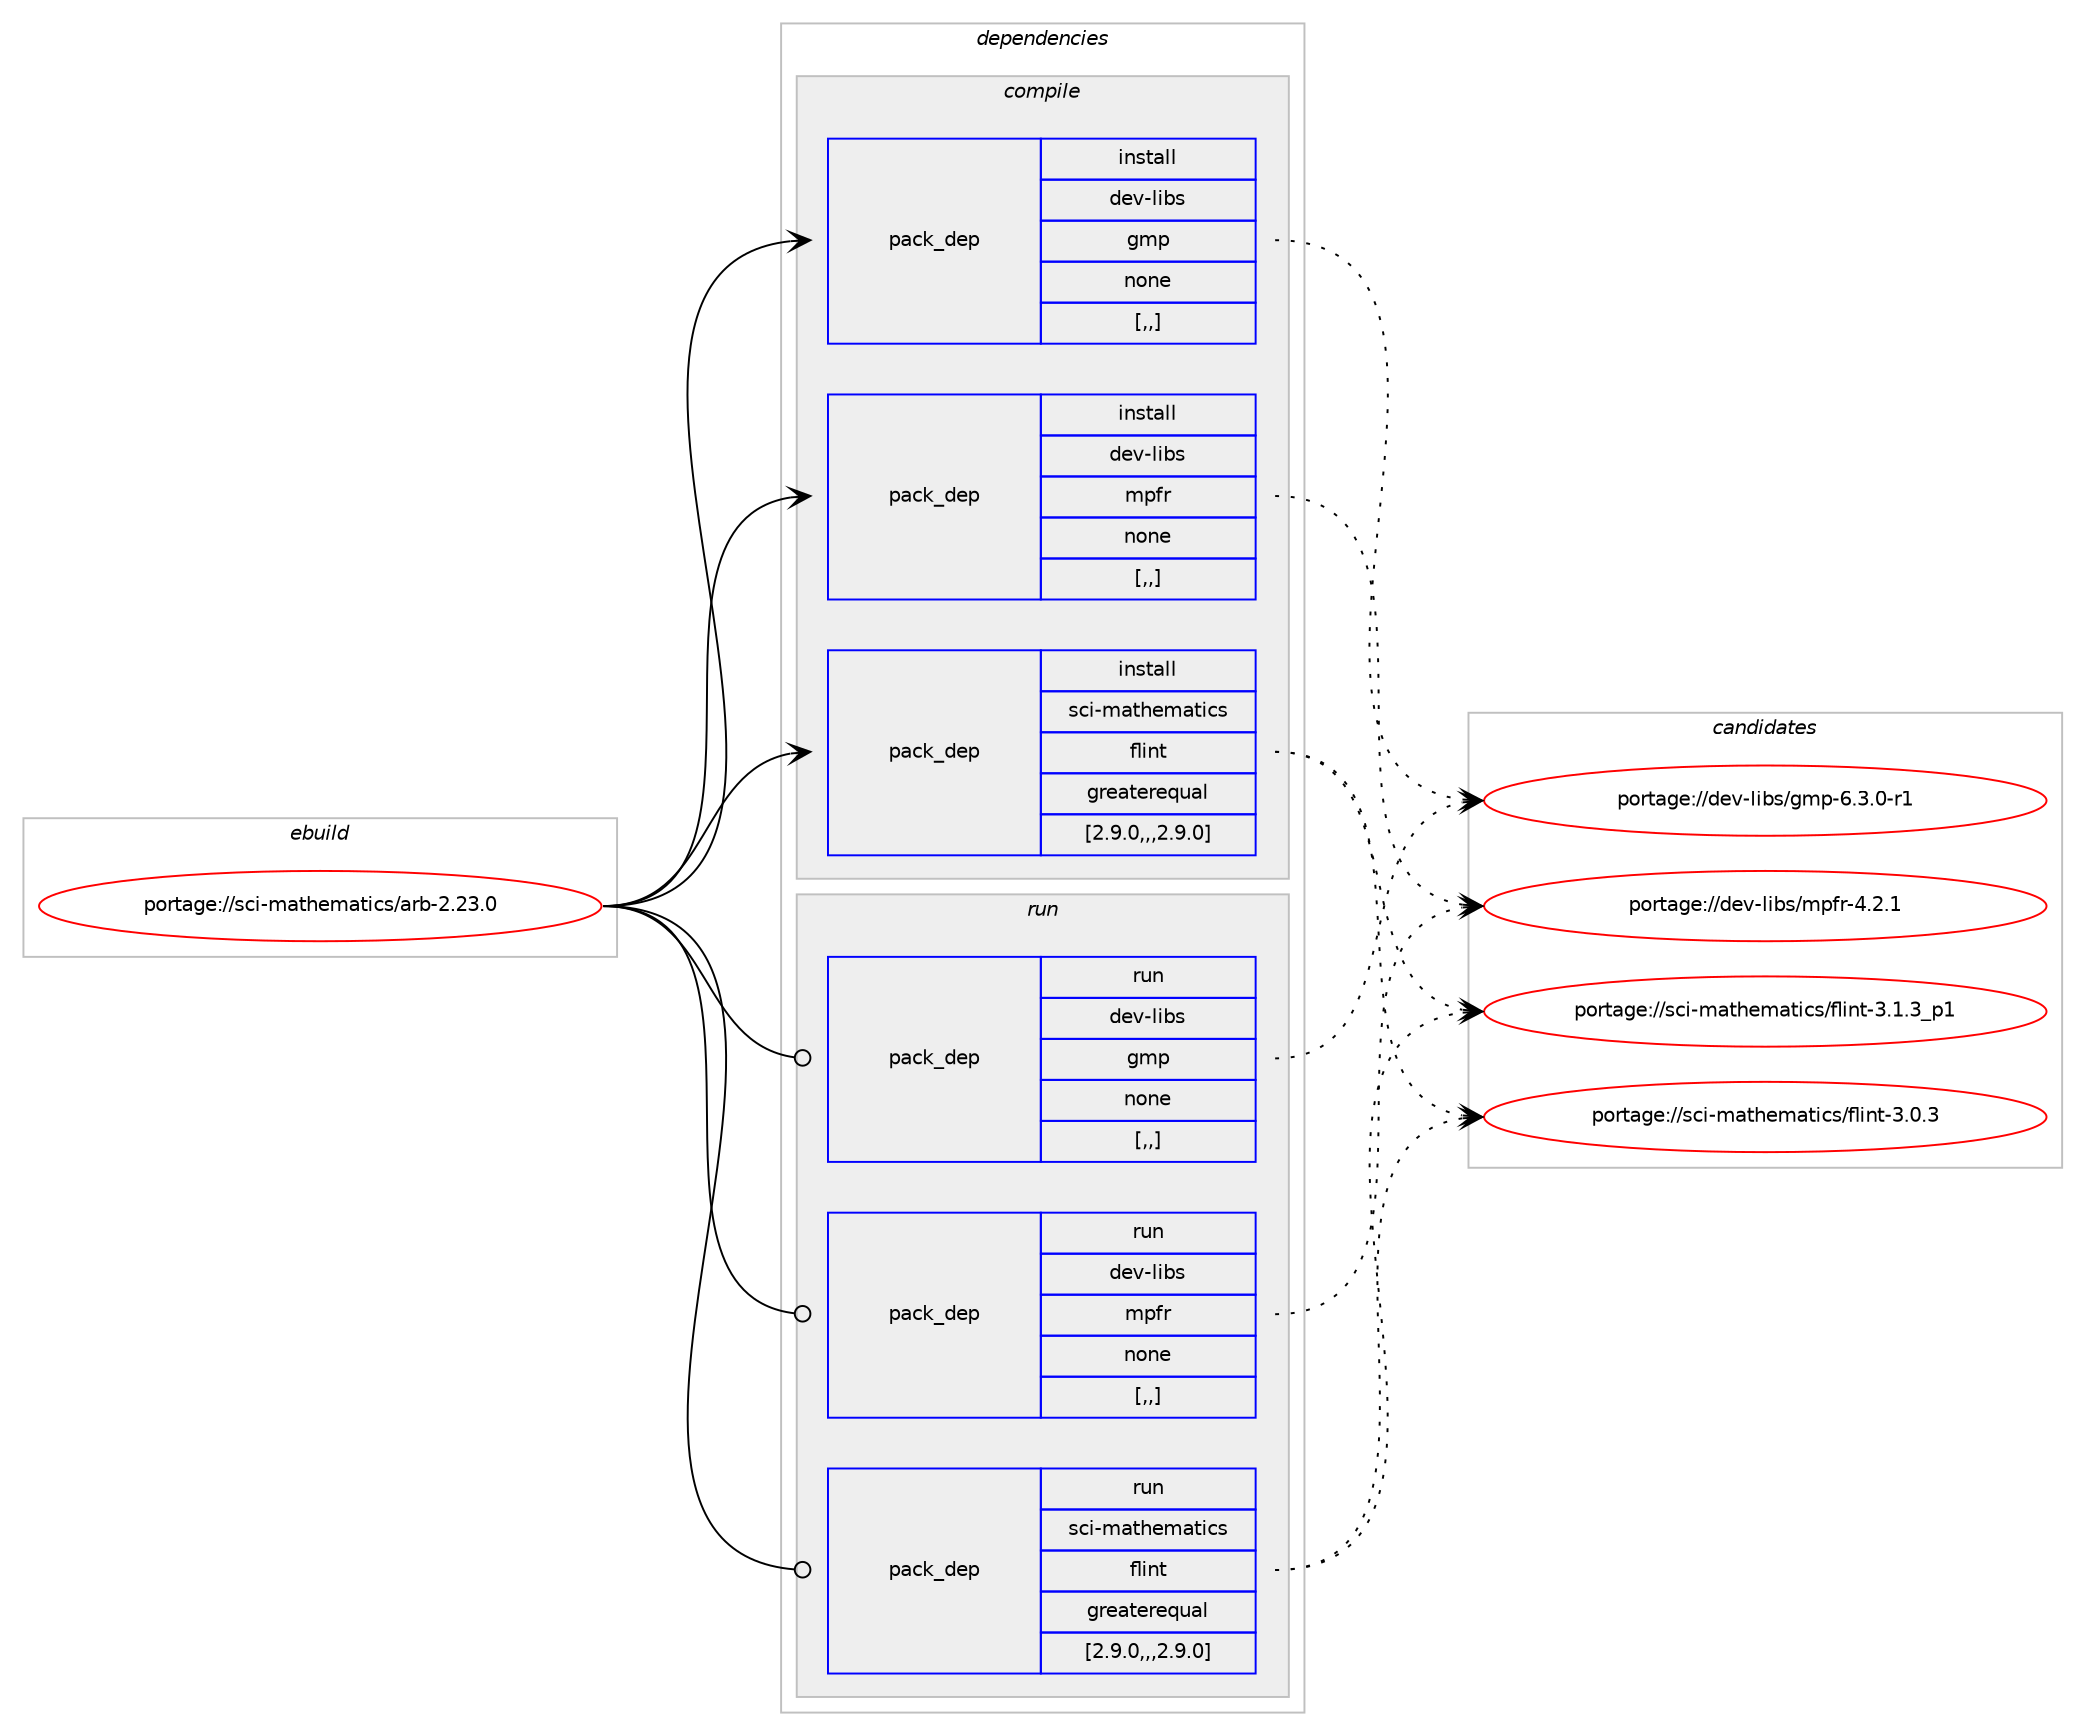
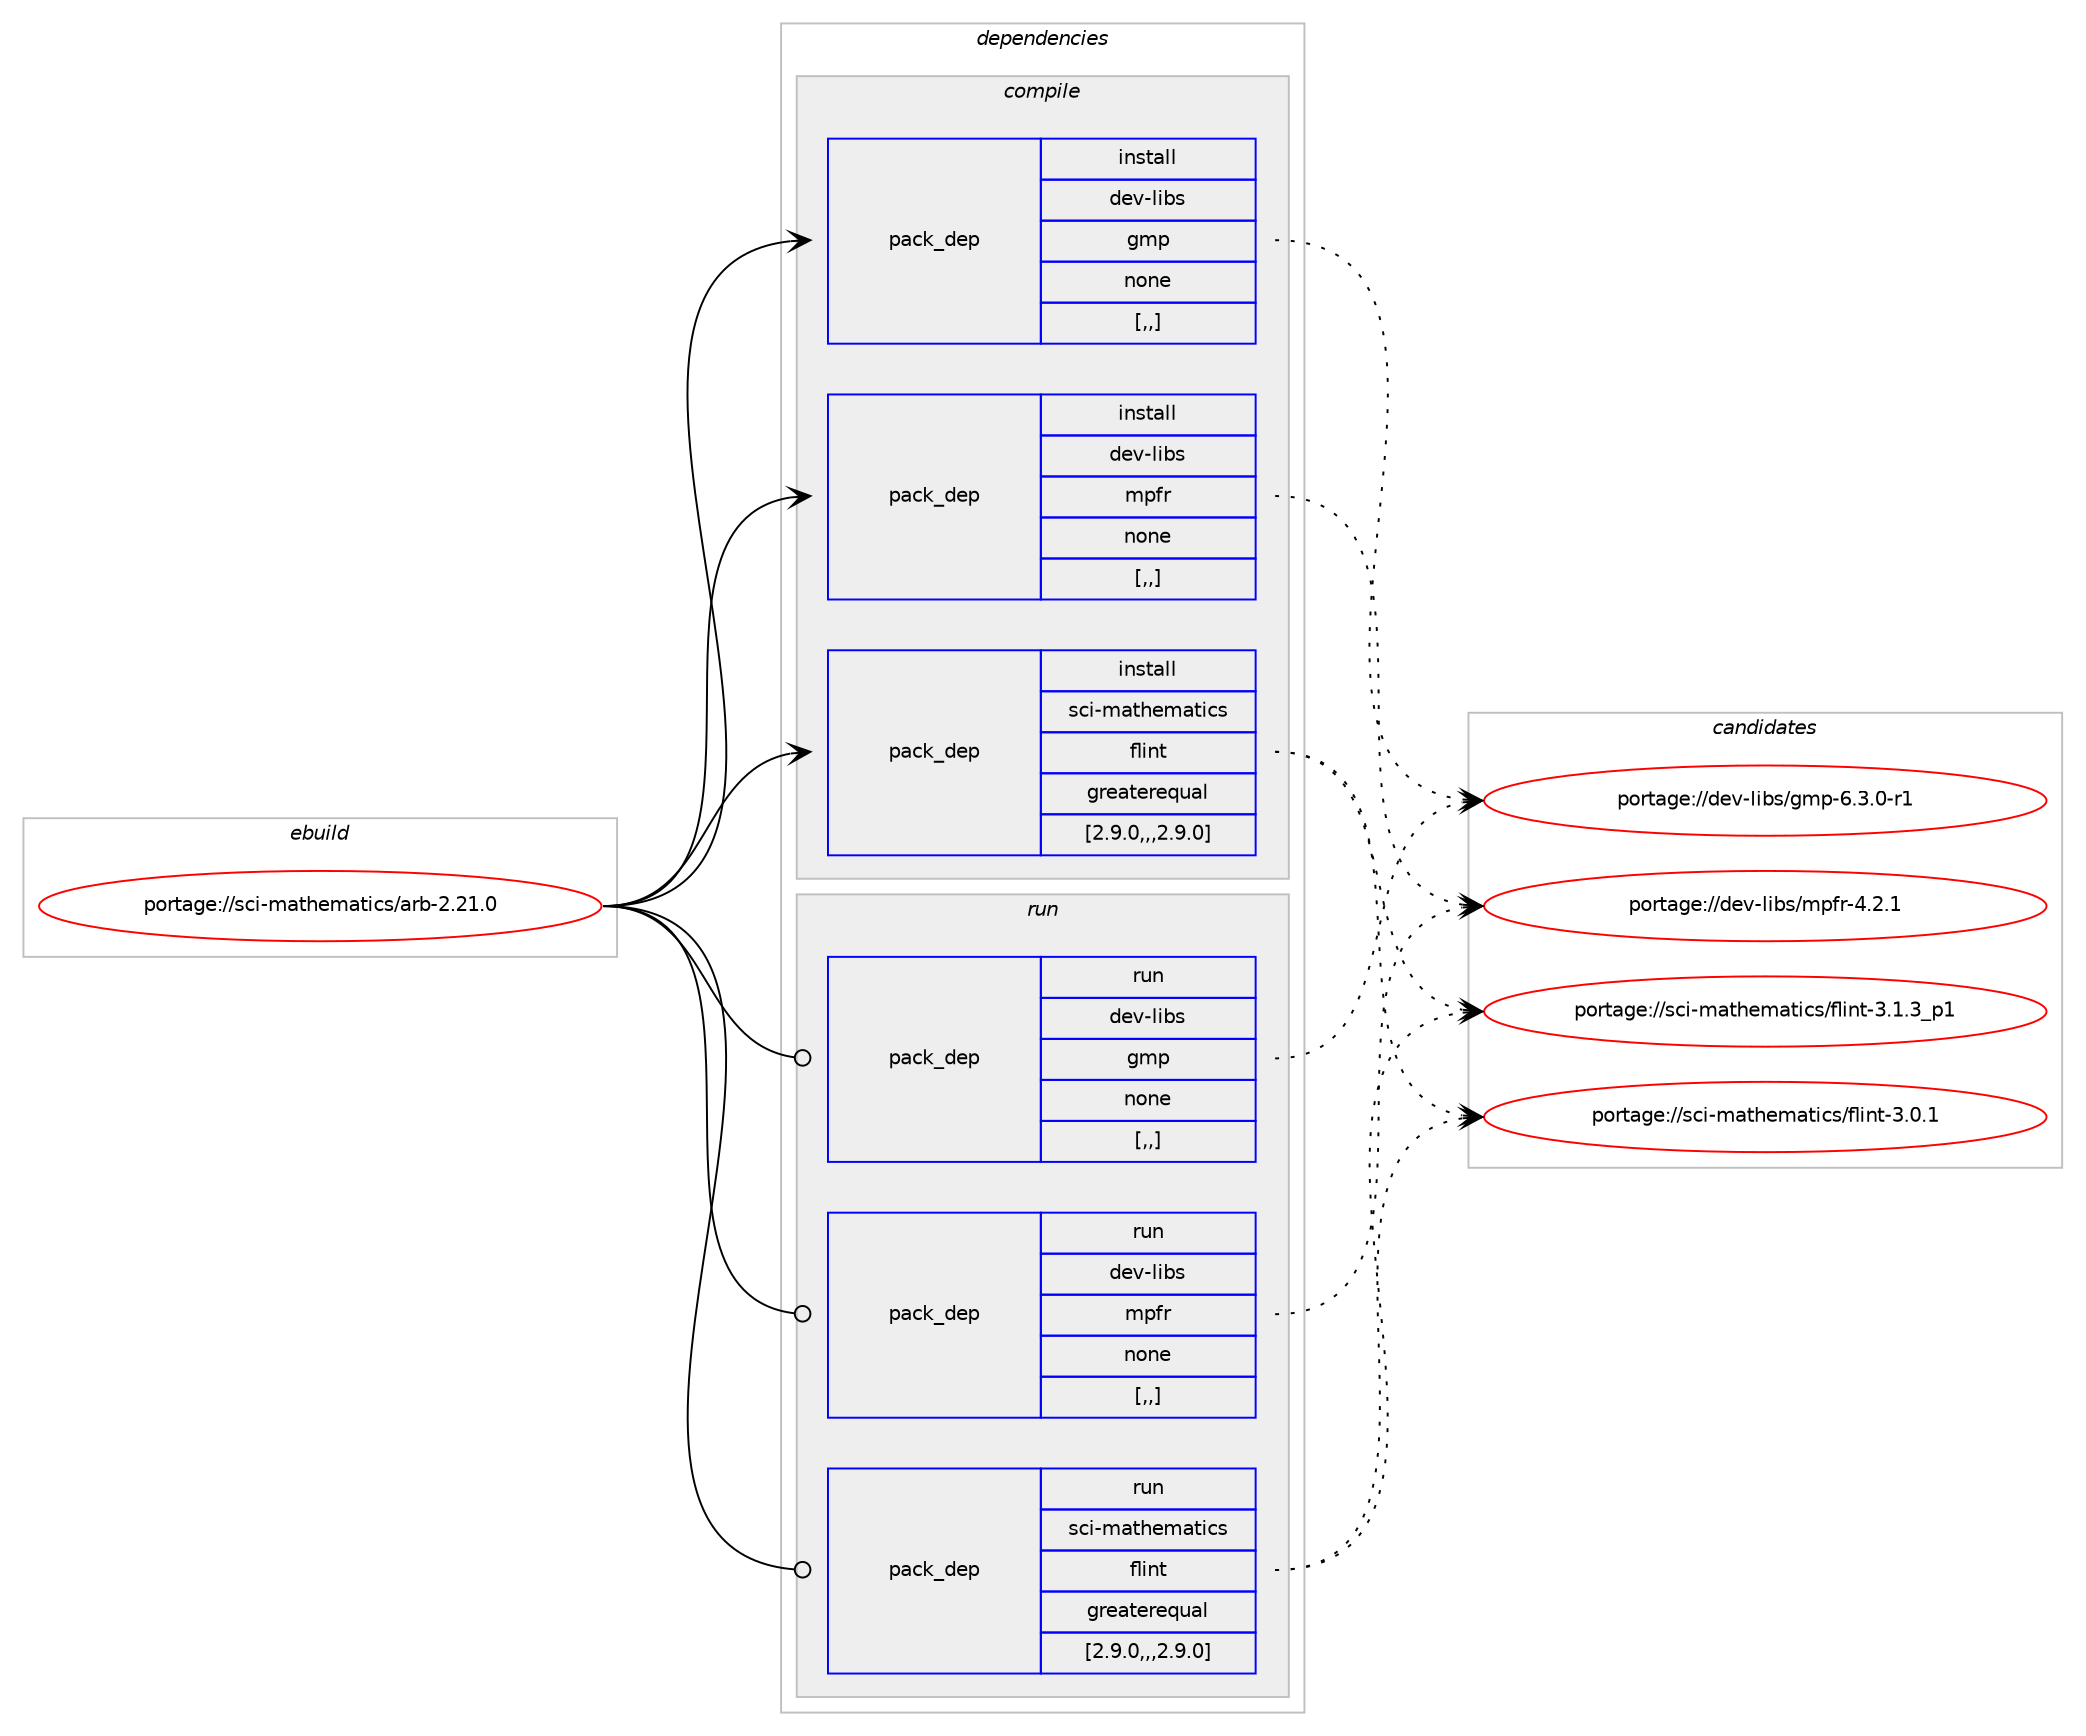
(320, 906) -> (320, 906)
(1765, 1117) -> (1765, 1117)
